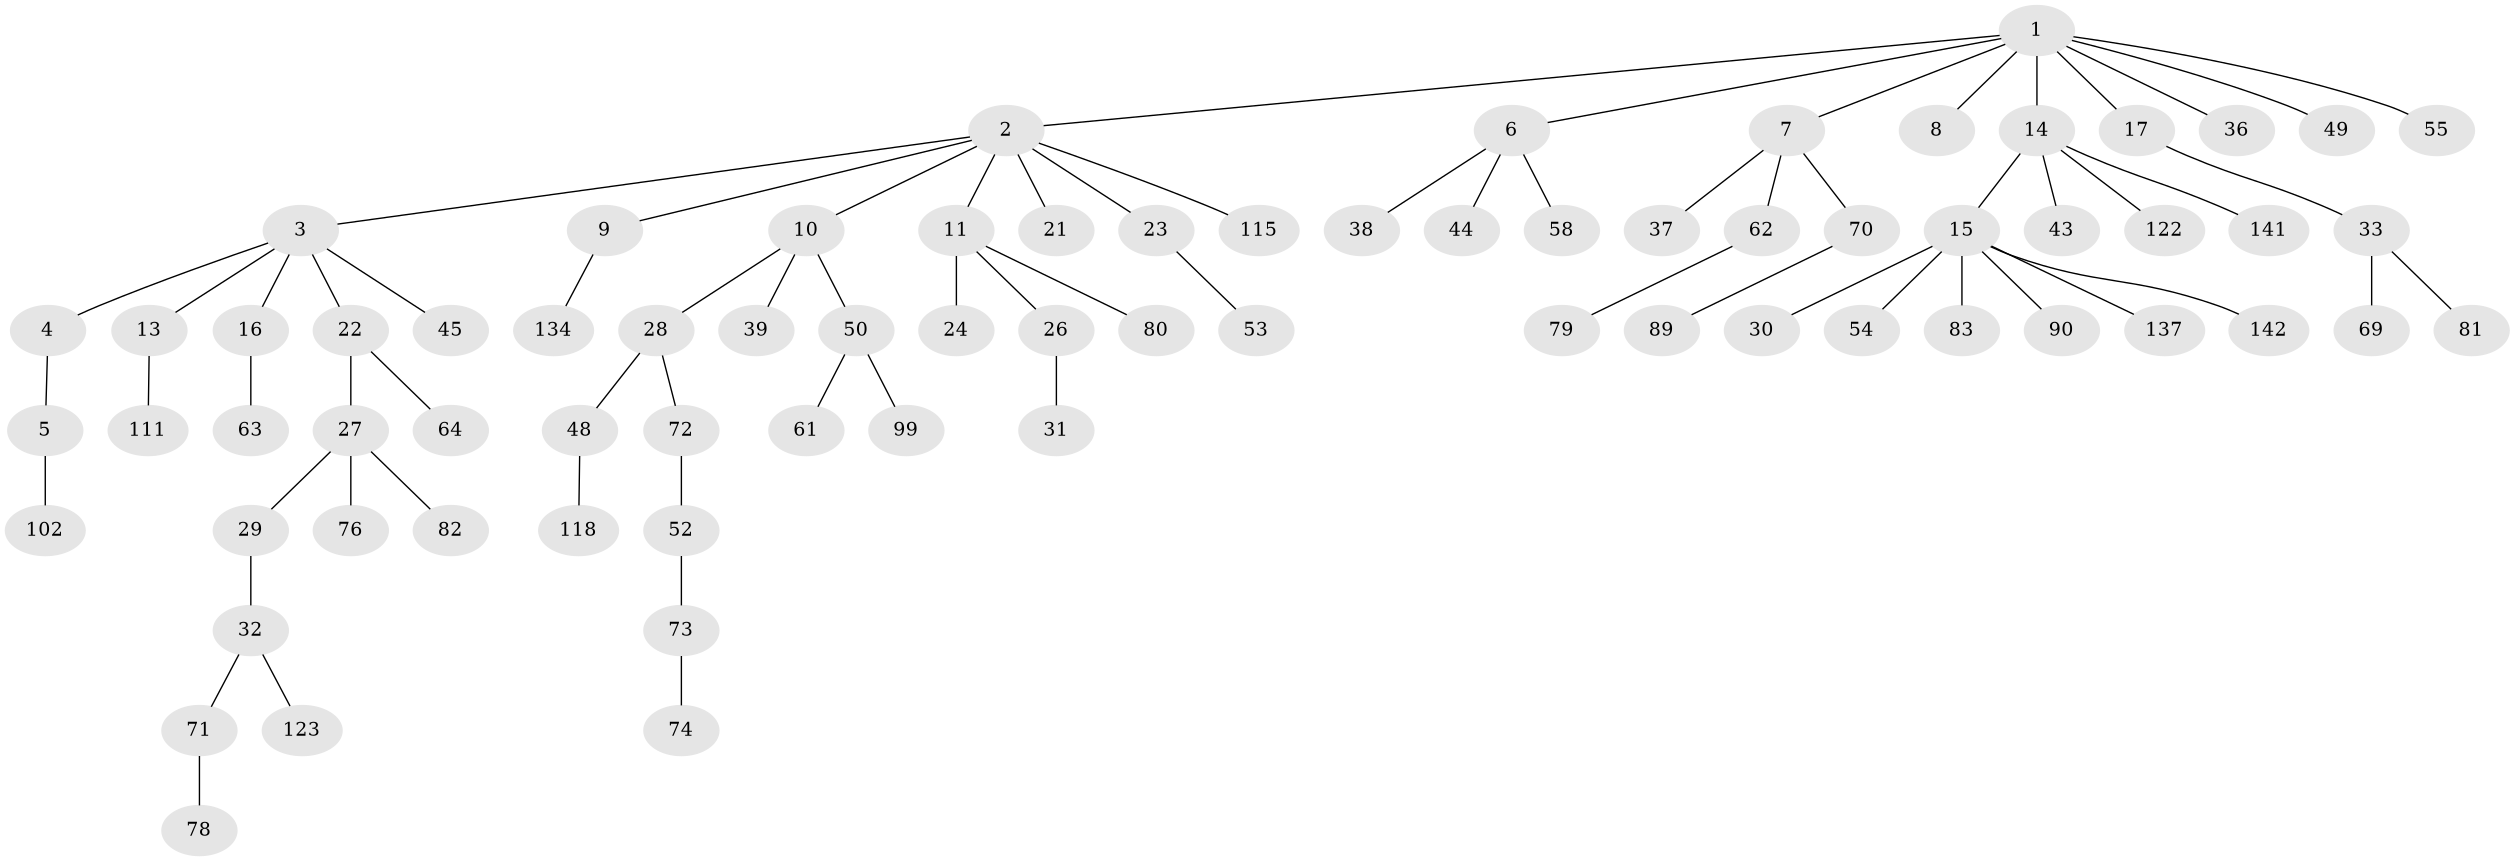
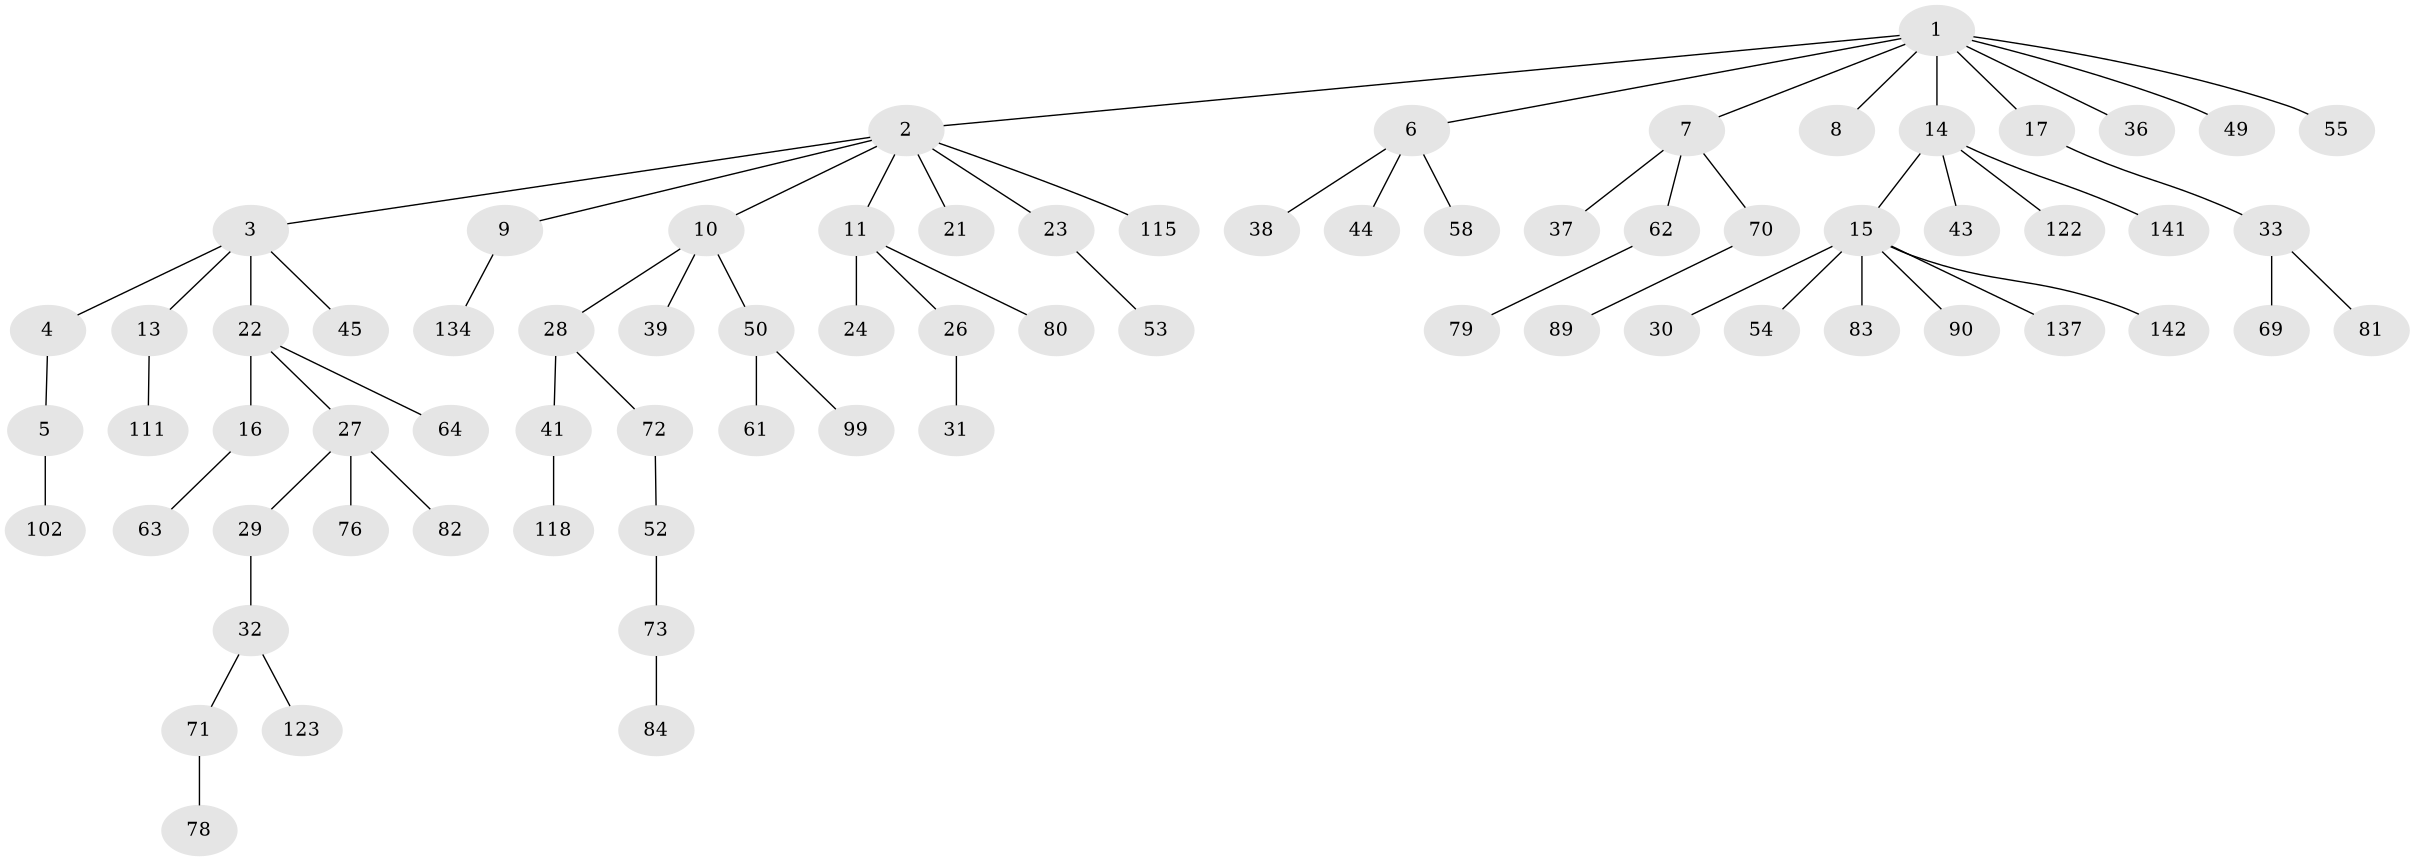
(276, 281) -> (251, 381)
(580, 431) -> (554, 431)
(681, 731) -> (656, 731)
